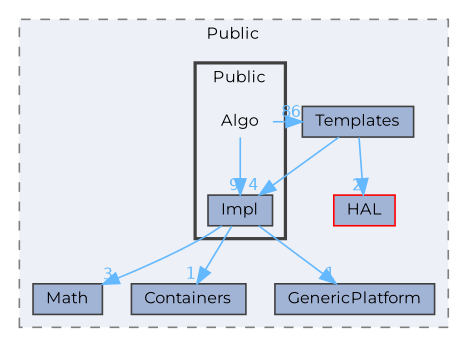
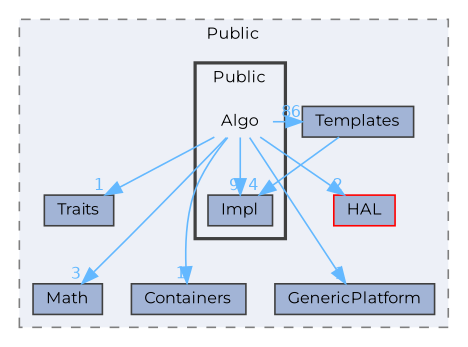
(361, 158) -> (309, 171)
none -> (79, 210)
(218, 249) -> (193, 198)
(291, 250) -> (295, 207)
(171, 254) -> (161, 205)
